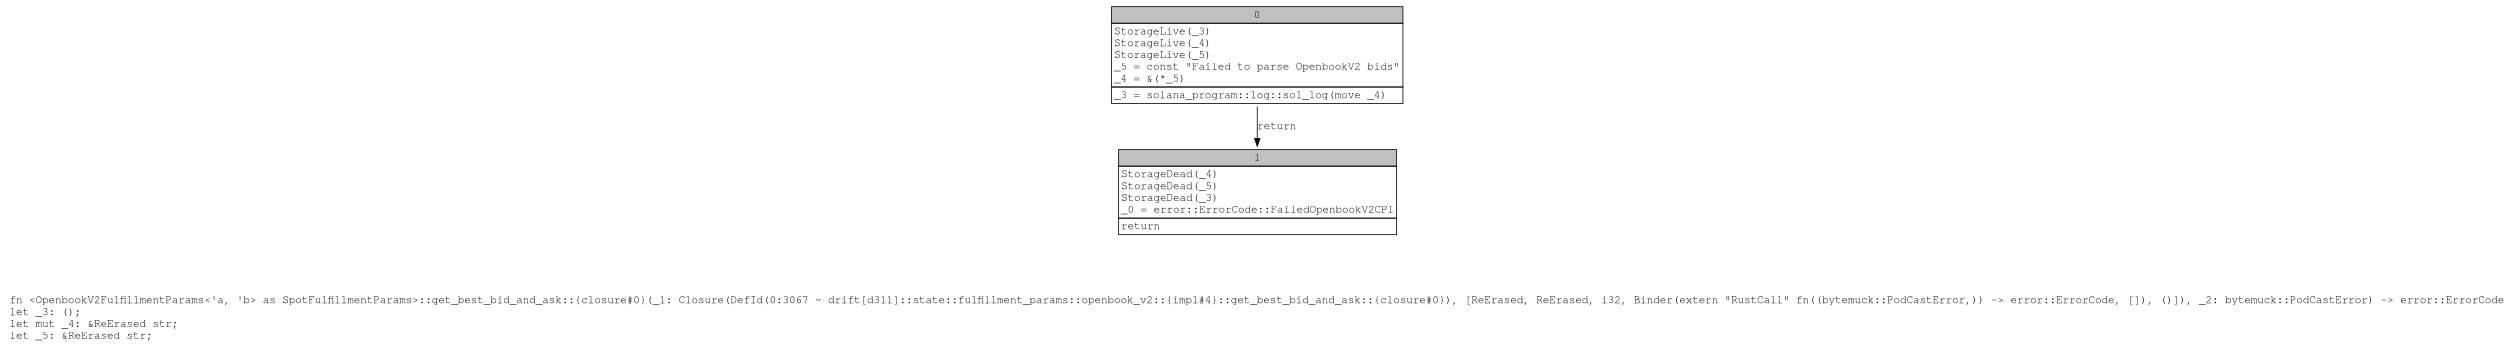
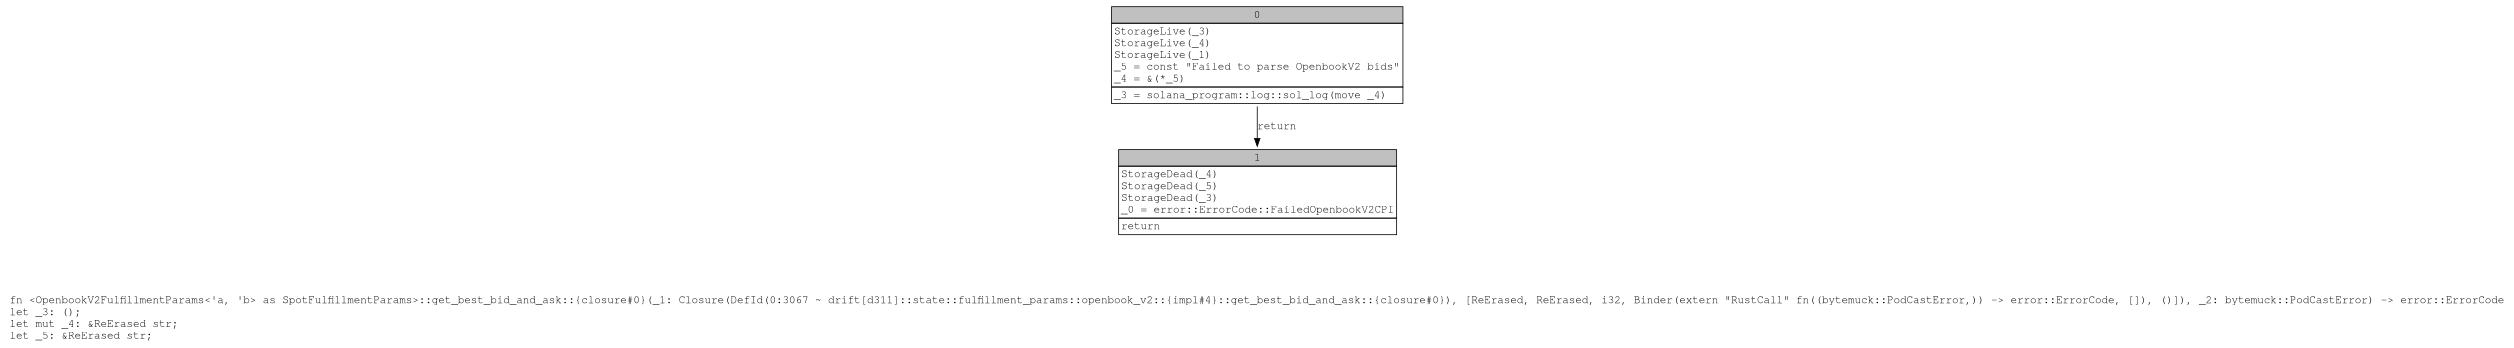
(1163, 55) -> (1163, 55)
